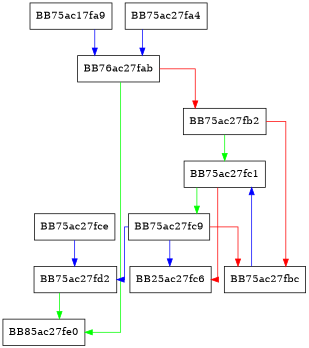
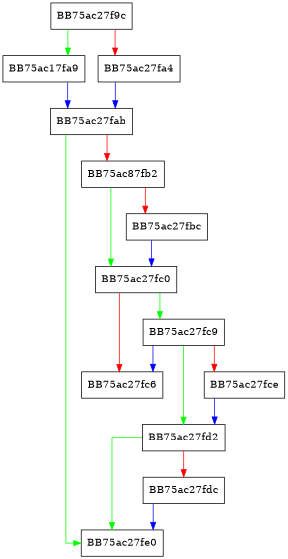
none -> (91, 16)
(119, 69) -> (91, 122)
(225, 122) -> (123, 174)
(225, 174) -> (136, 280)
(238, 229) -> (214, 355)
(125, 252) -> (184, 381)
(171, 280) -> (122, 385)
(44, 332) -> (122, 543)
none -> (184, 490)
